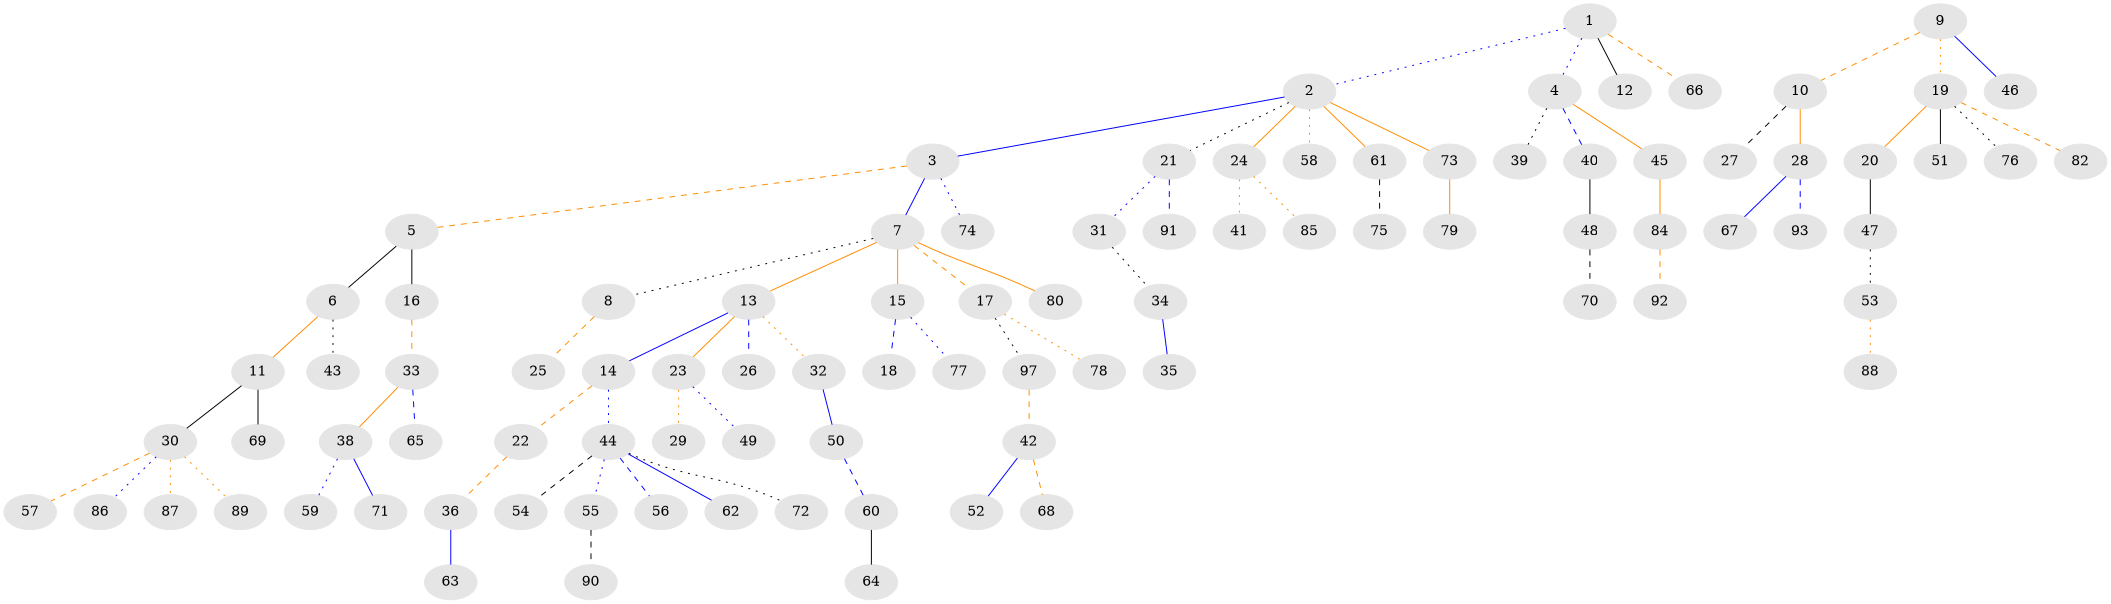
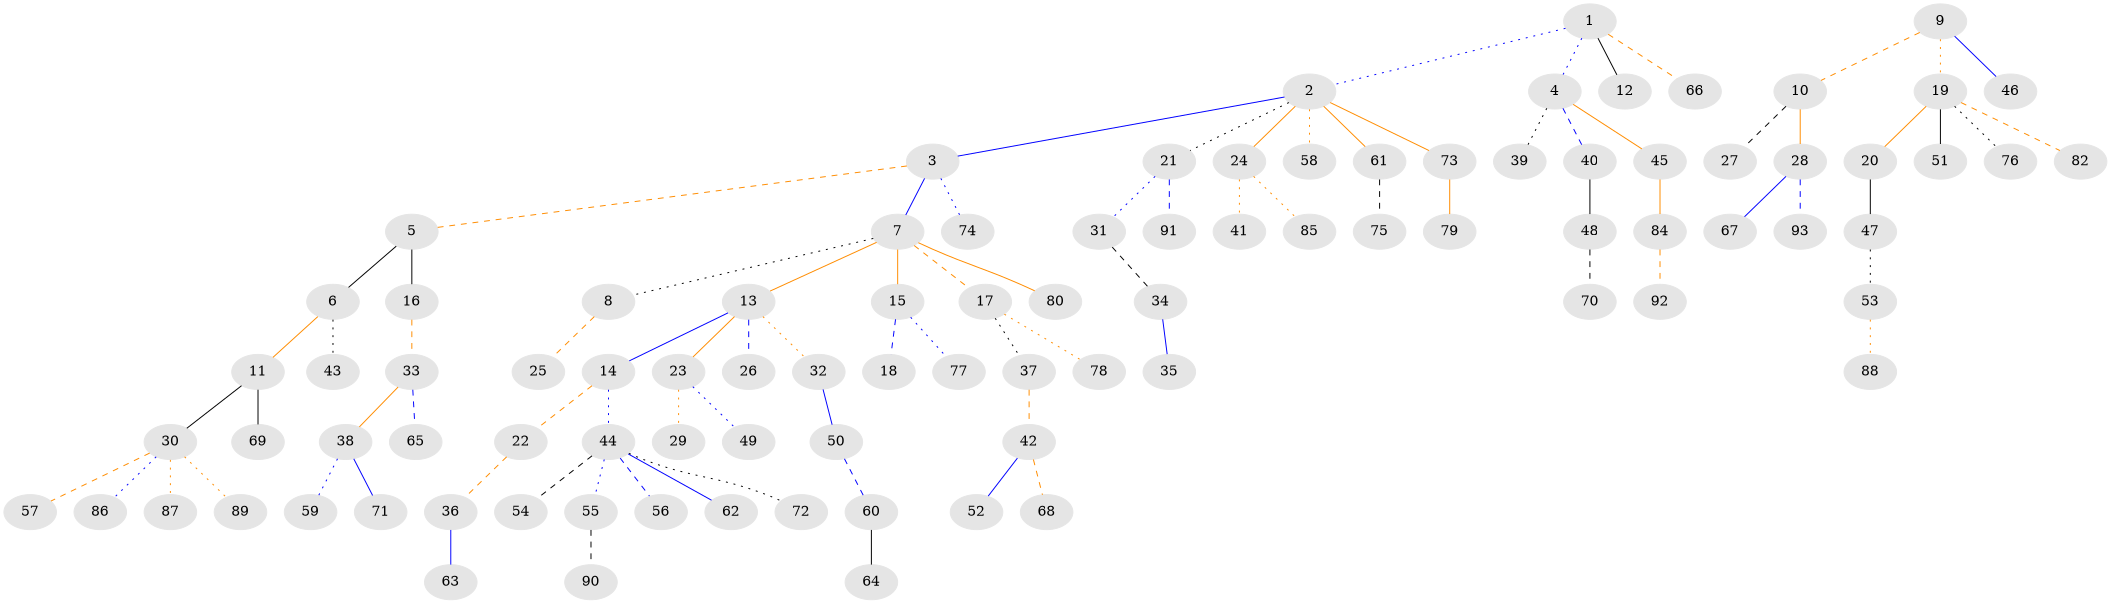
(1130, 267) -> (1130, 267)
(1029, 372) -> (1029, 372)
